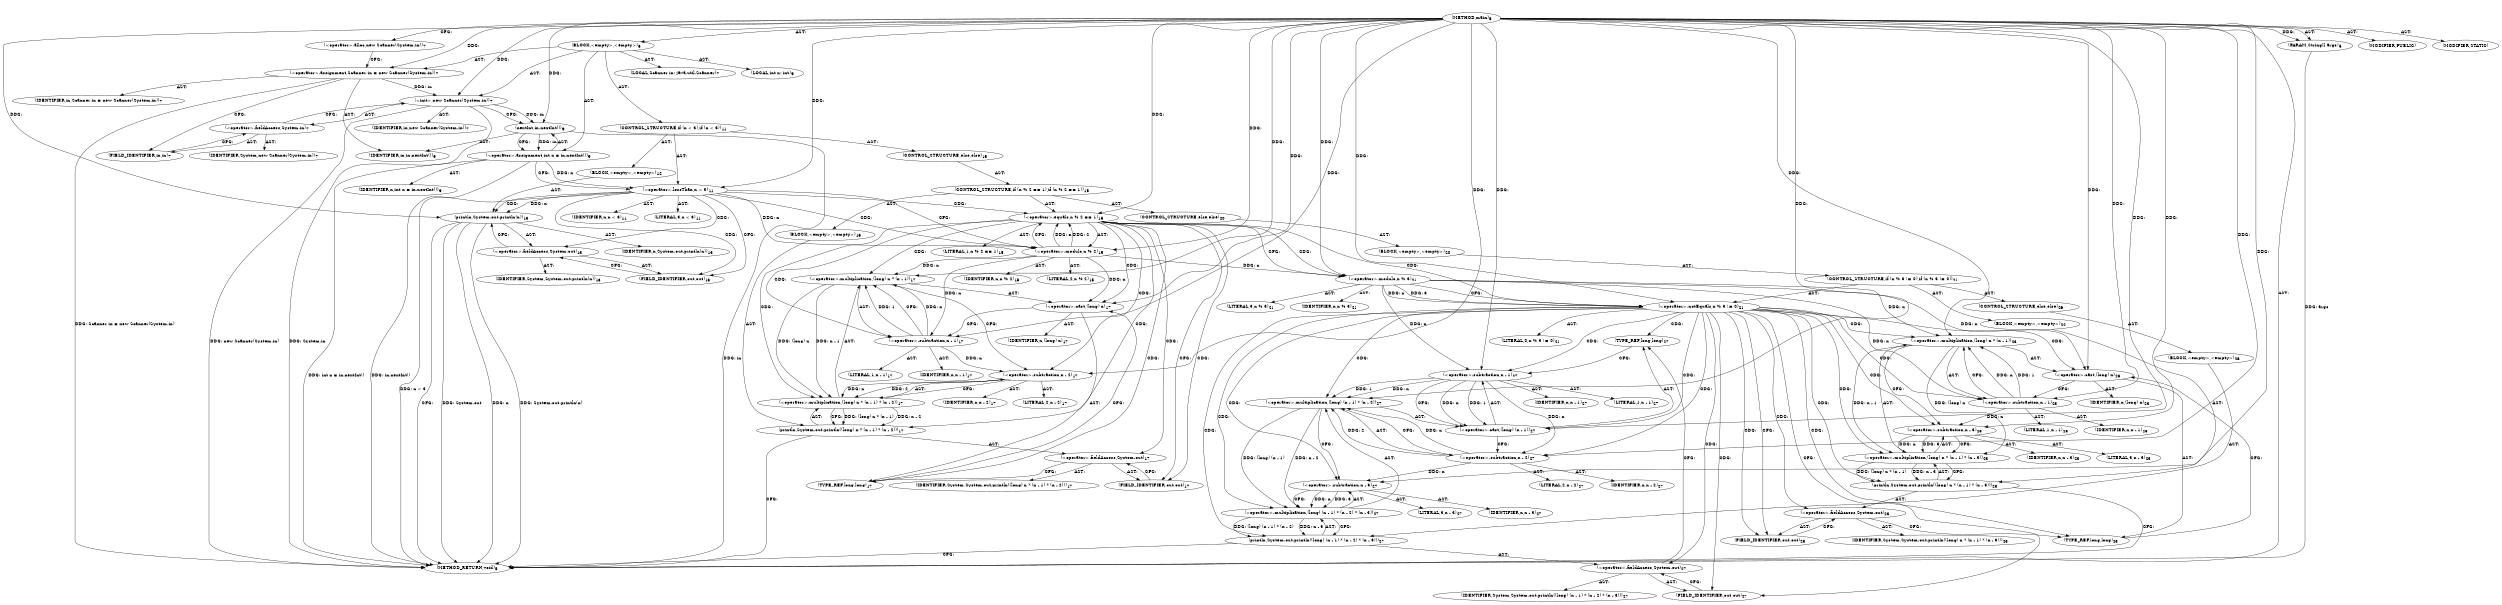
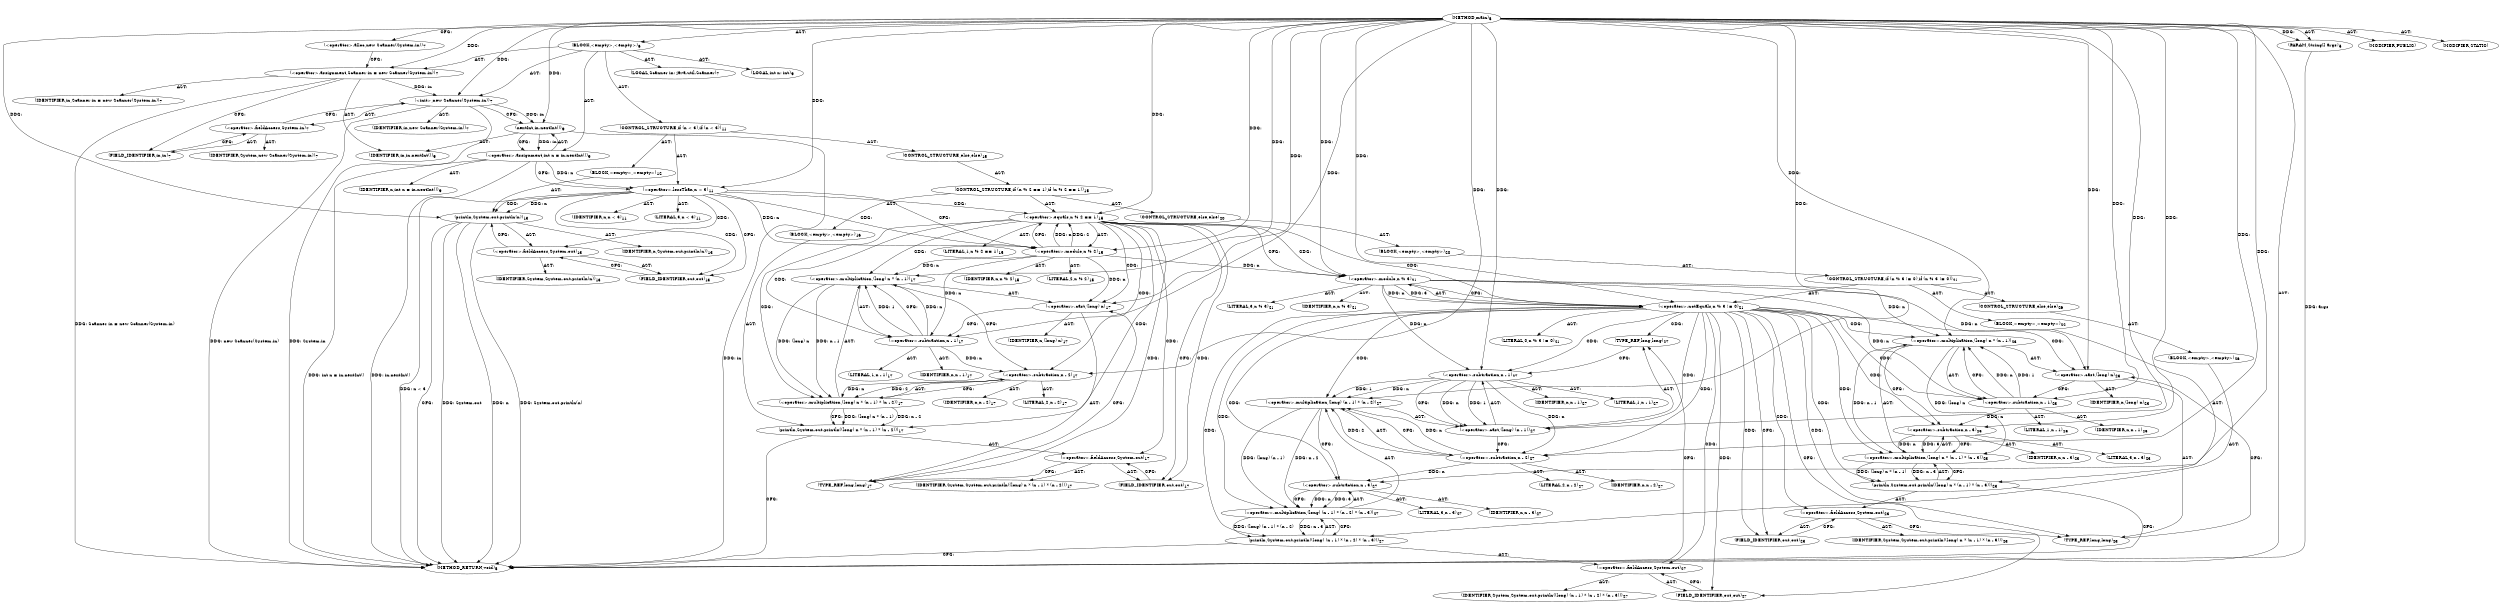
none -> (1485, 301)
(811, 419) -> none
